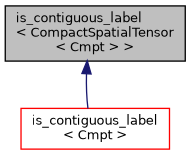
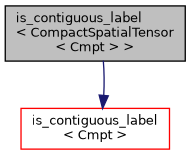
(87, 91) -> (104, 78)
